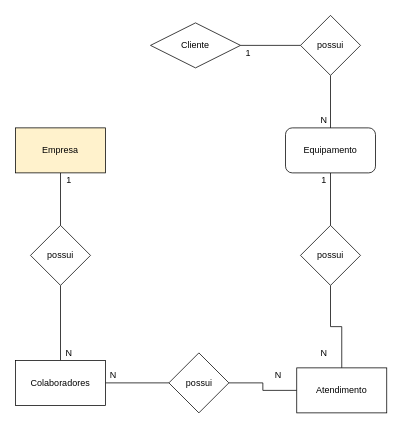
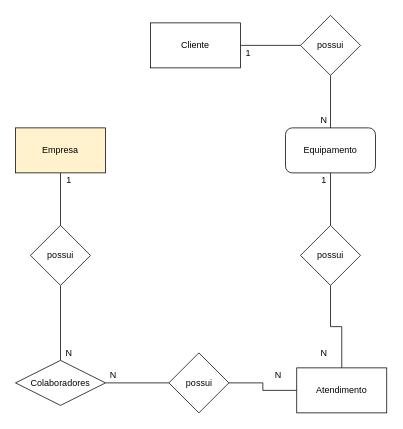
(195, 45) -> (195, 45)
(60, 383) -> (60, 383)
